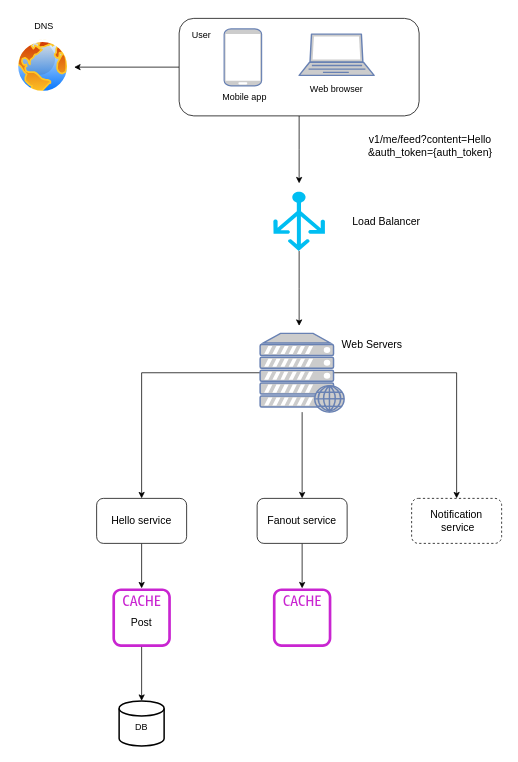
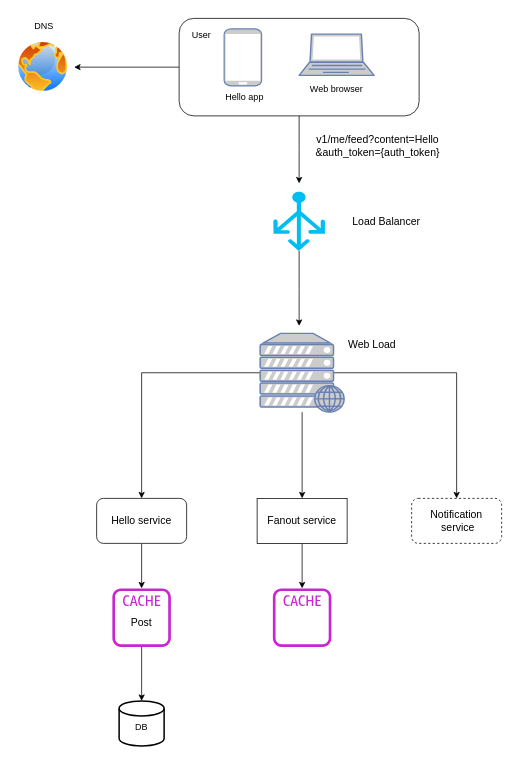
(245, 97) -> (245, 97)
(430, 146) -> (378, 146)
(372, 345) -> (372, 345)
(302, 521) -> (302, 521)
